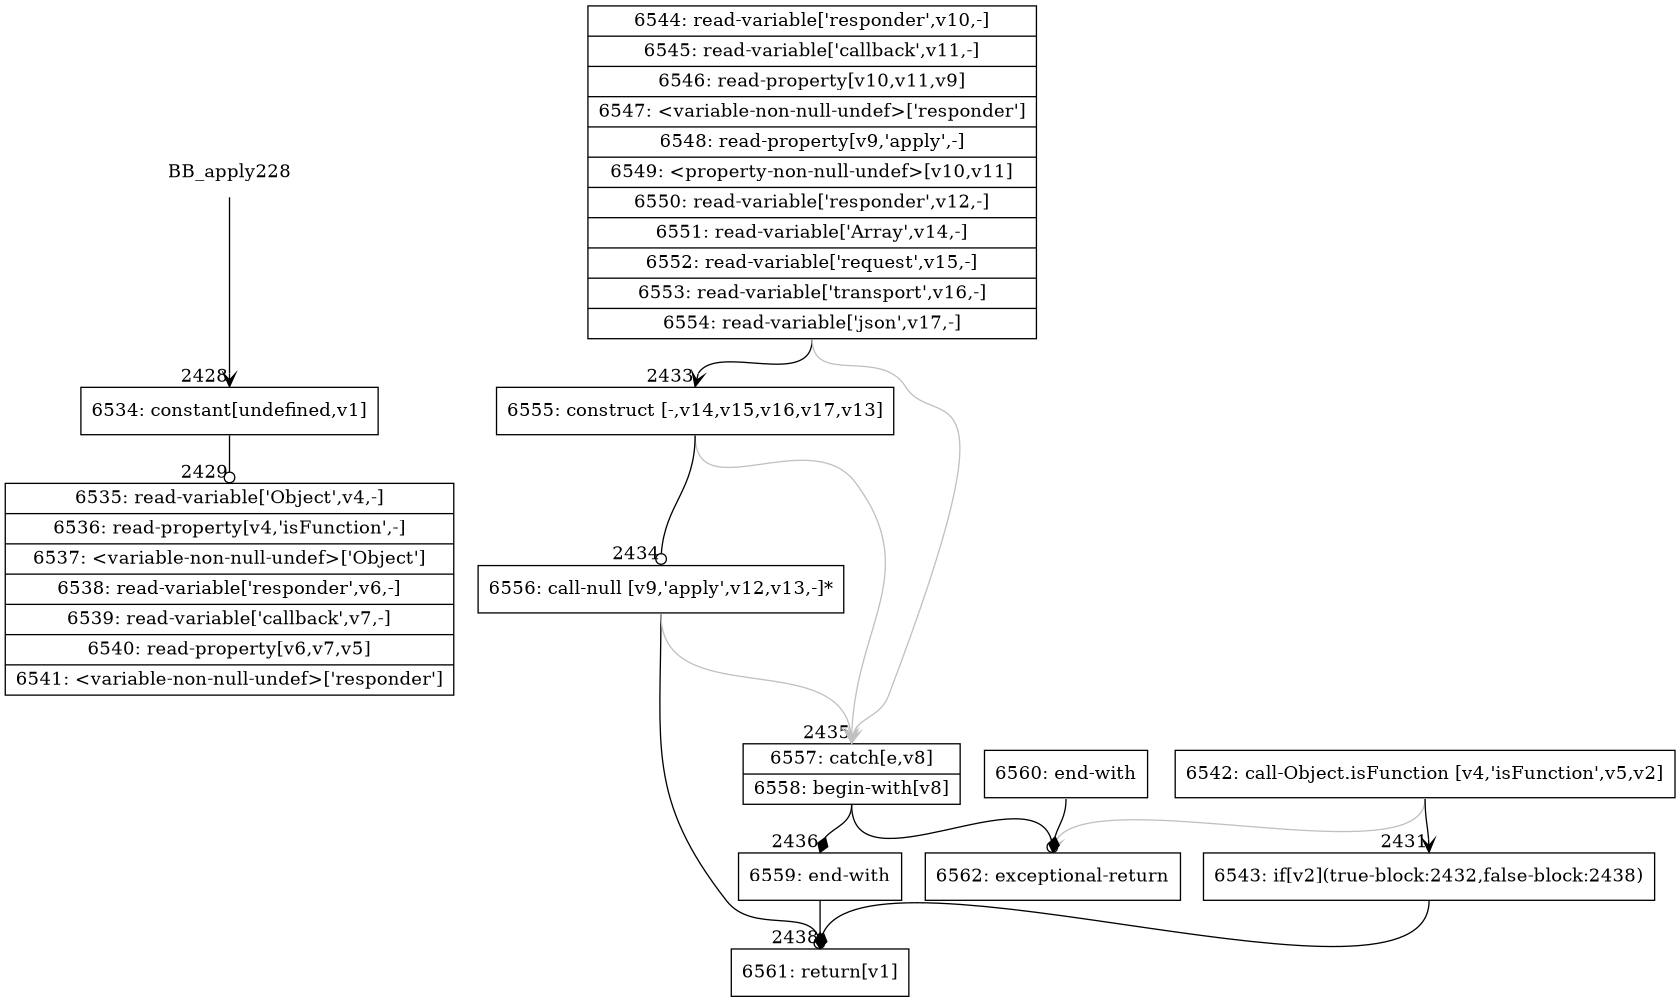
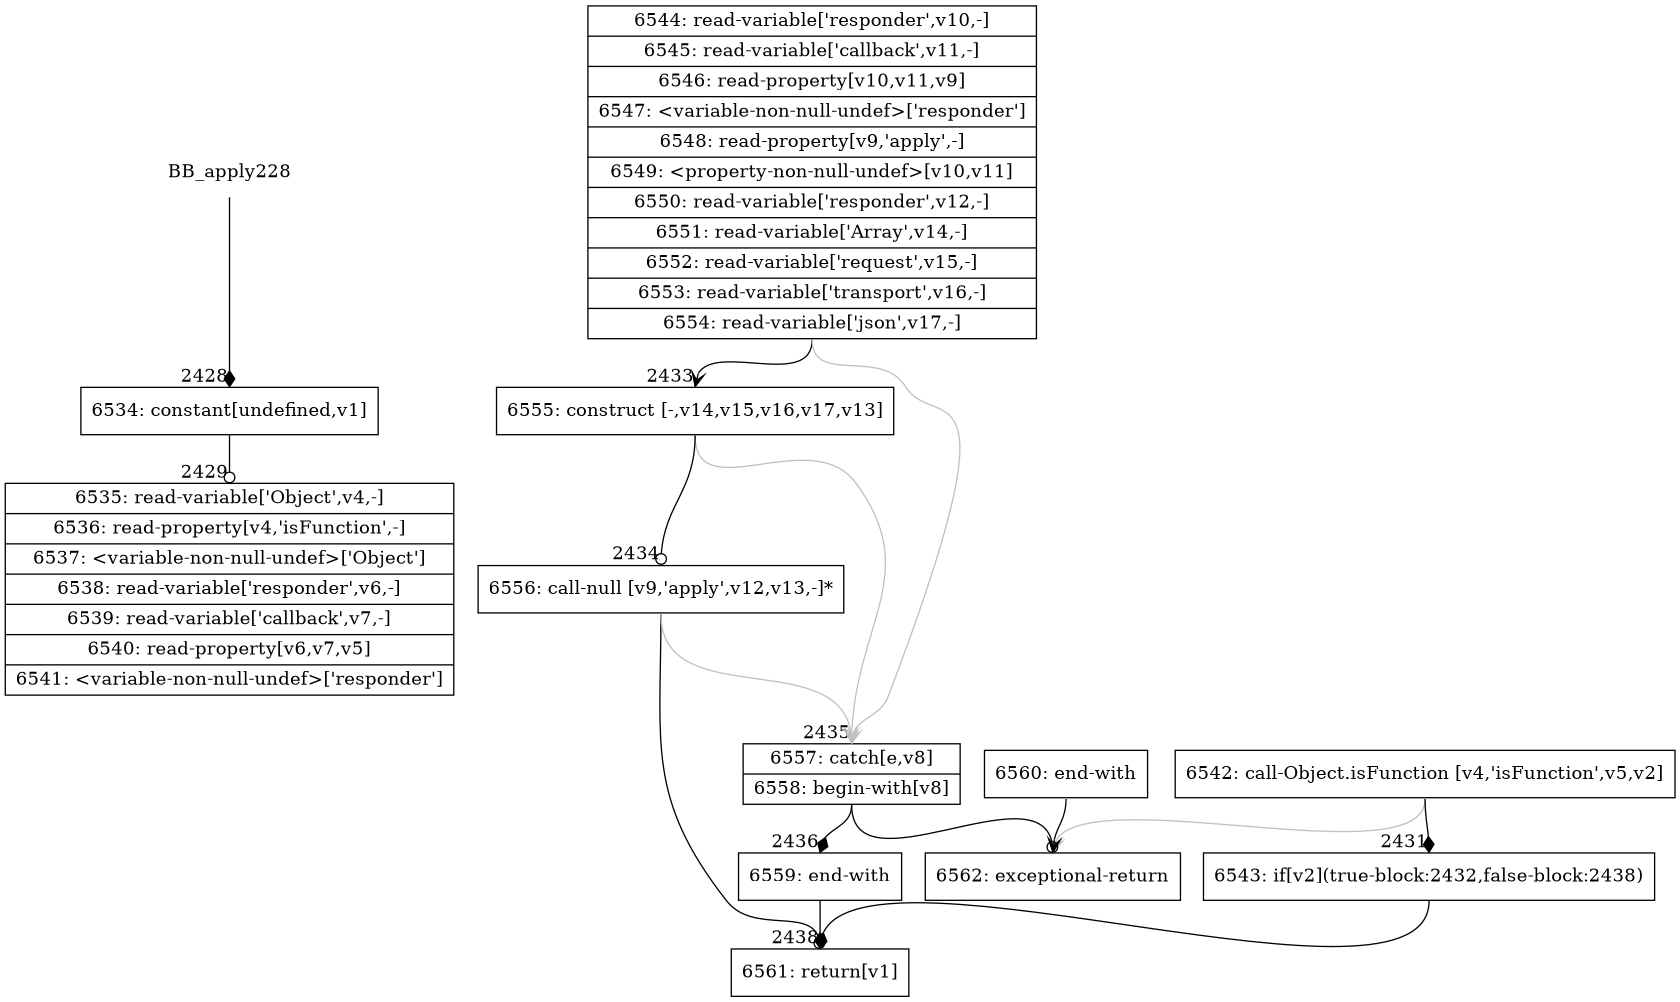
(230, 285) -> (230, 284)
(1063, 818) -> (1062, 820)
(1426, 819) -> (1426, 818)
